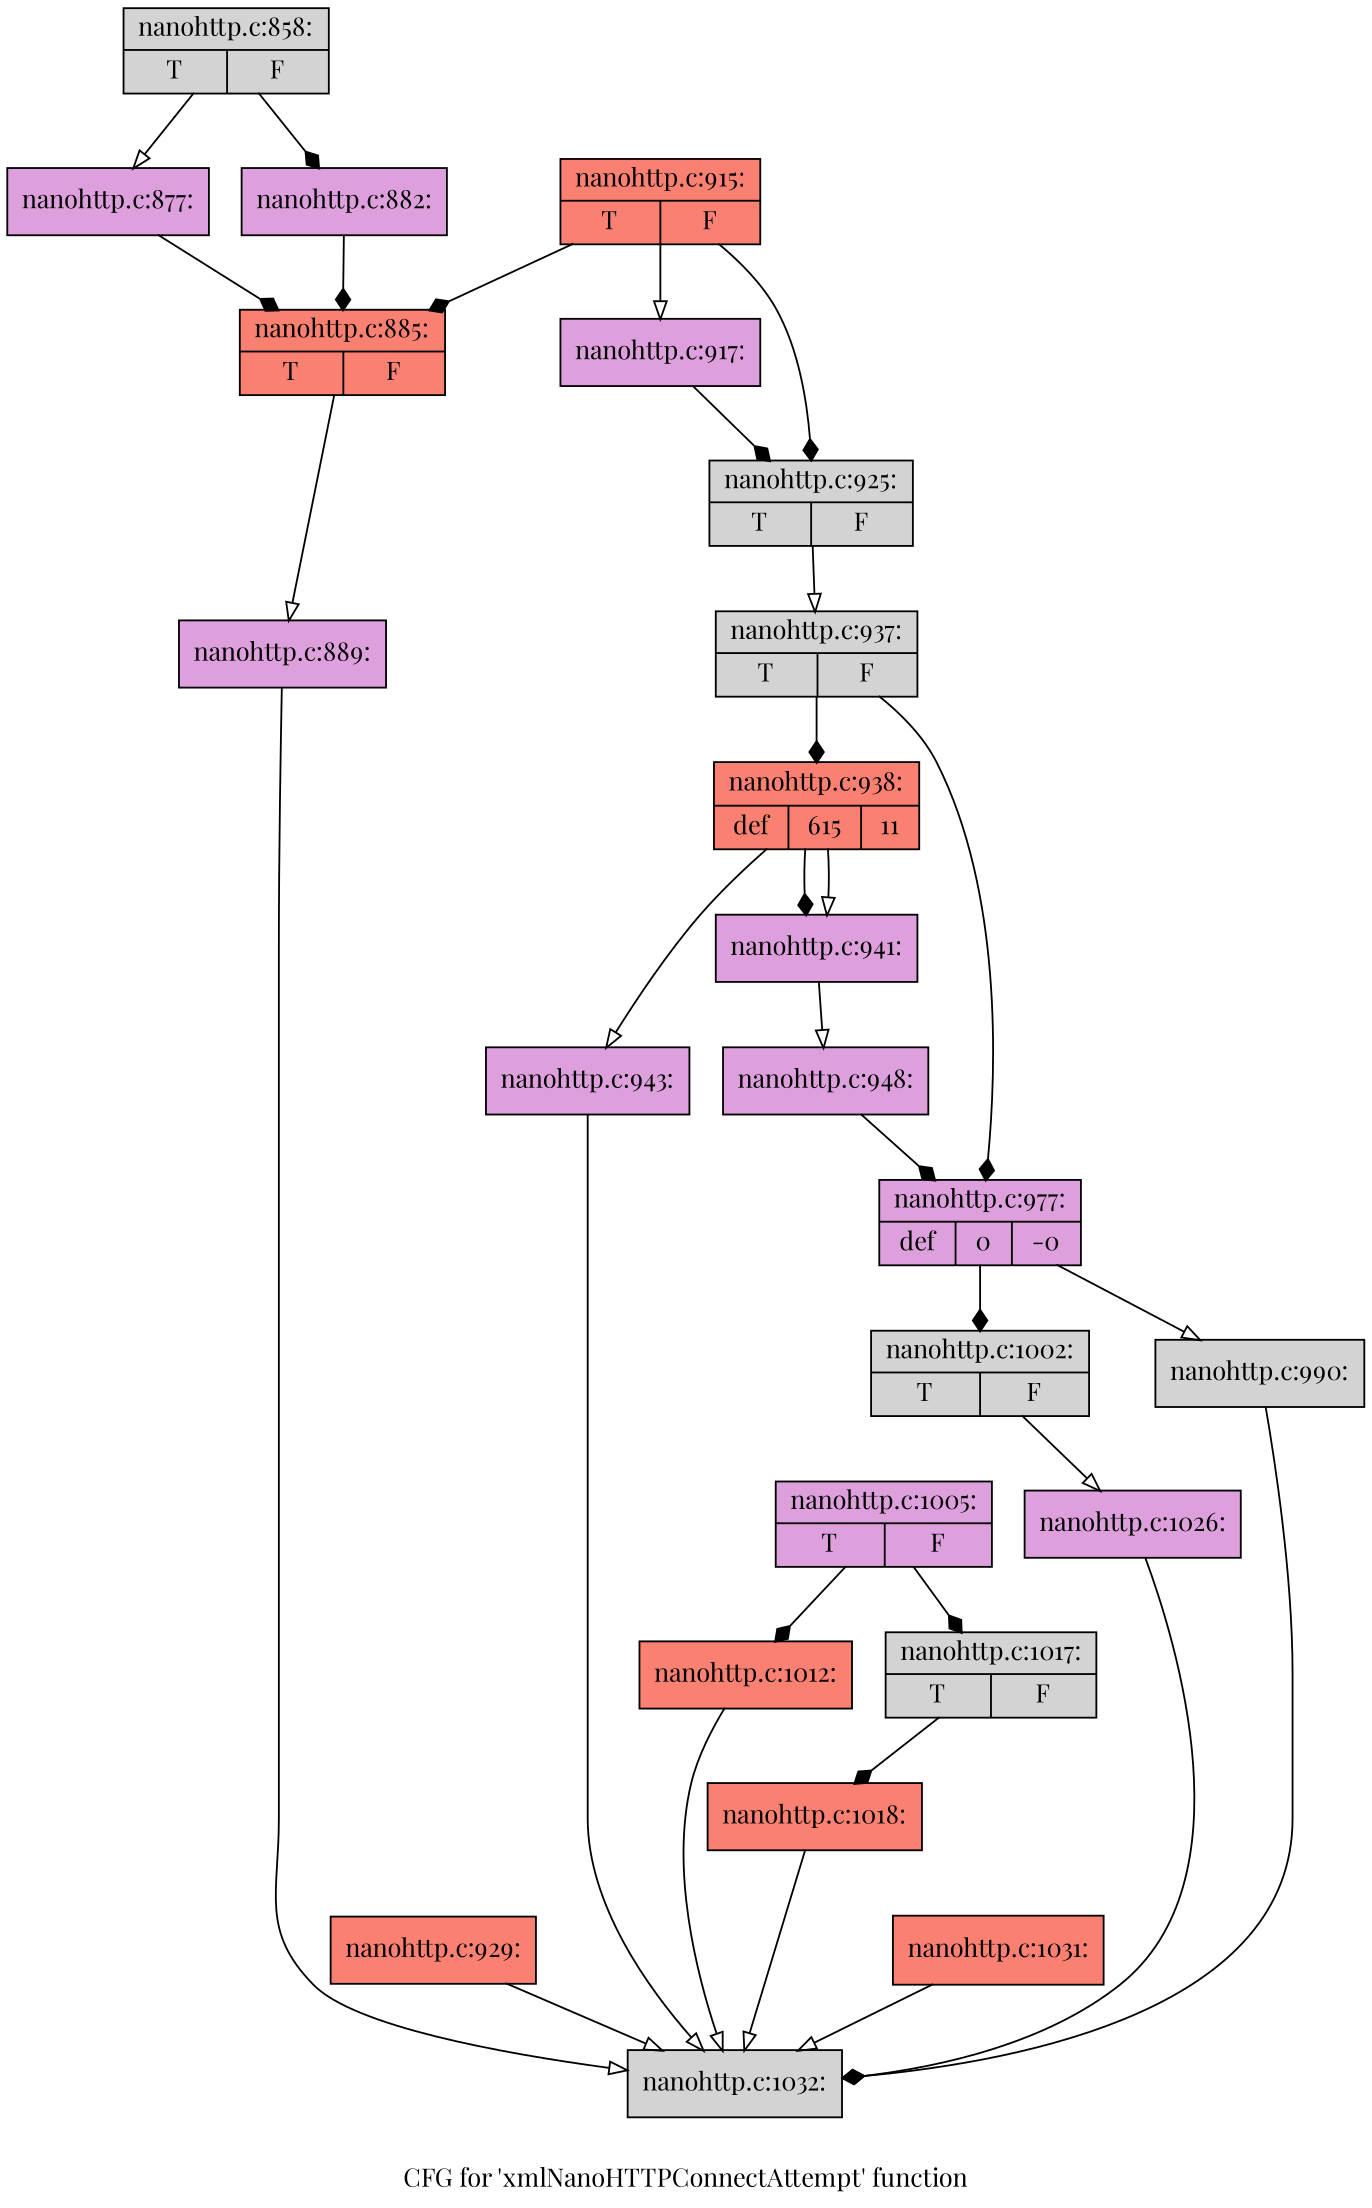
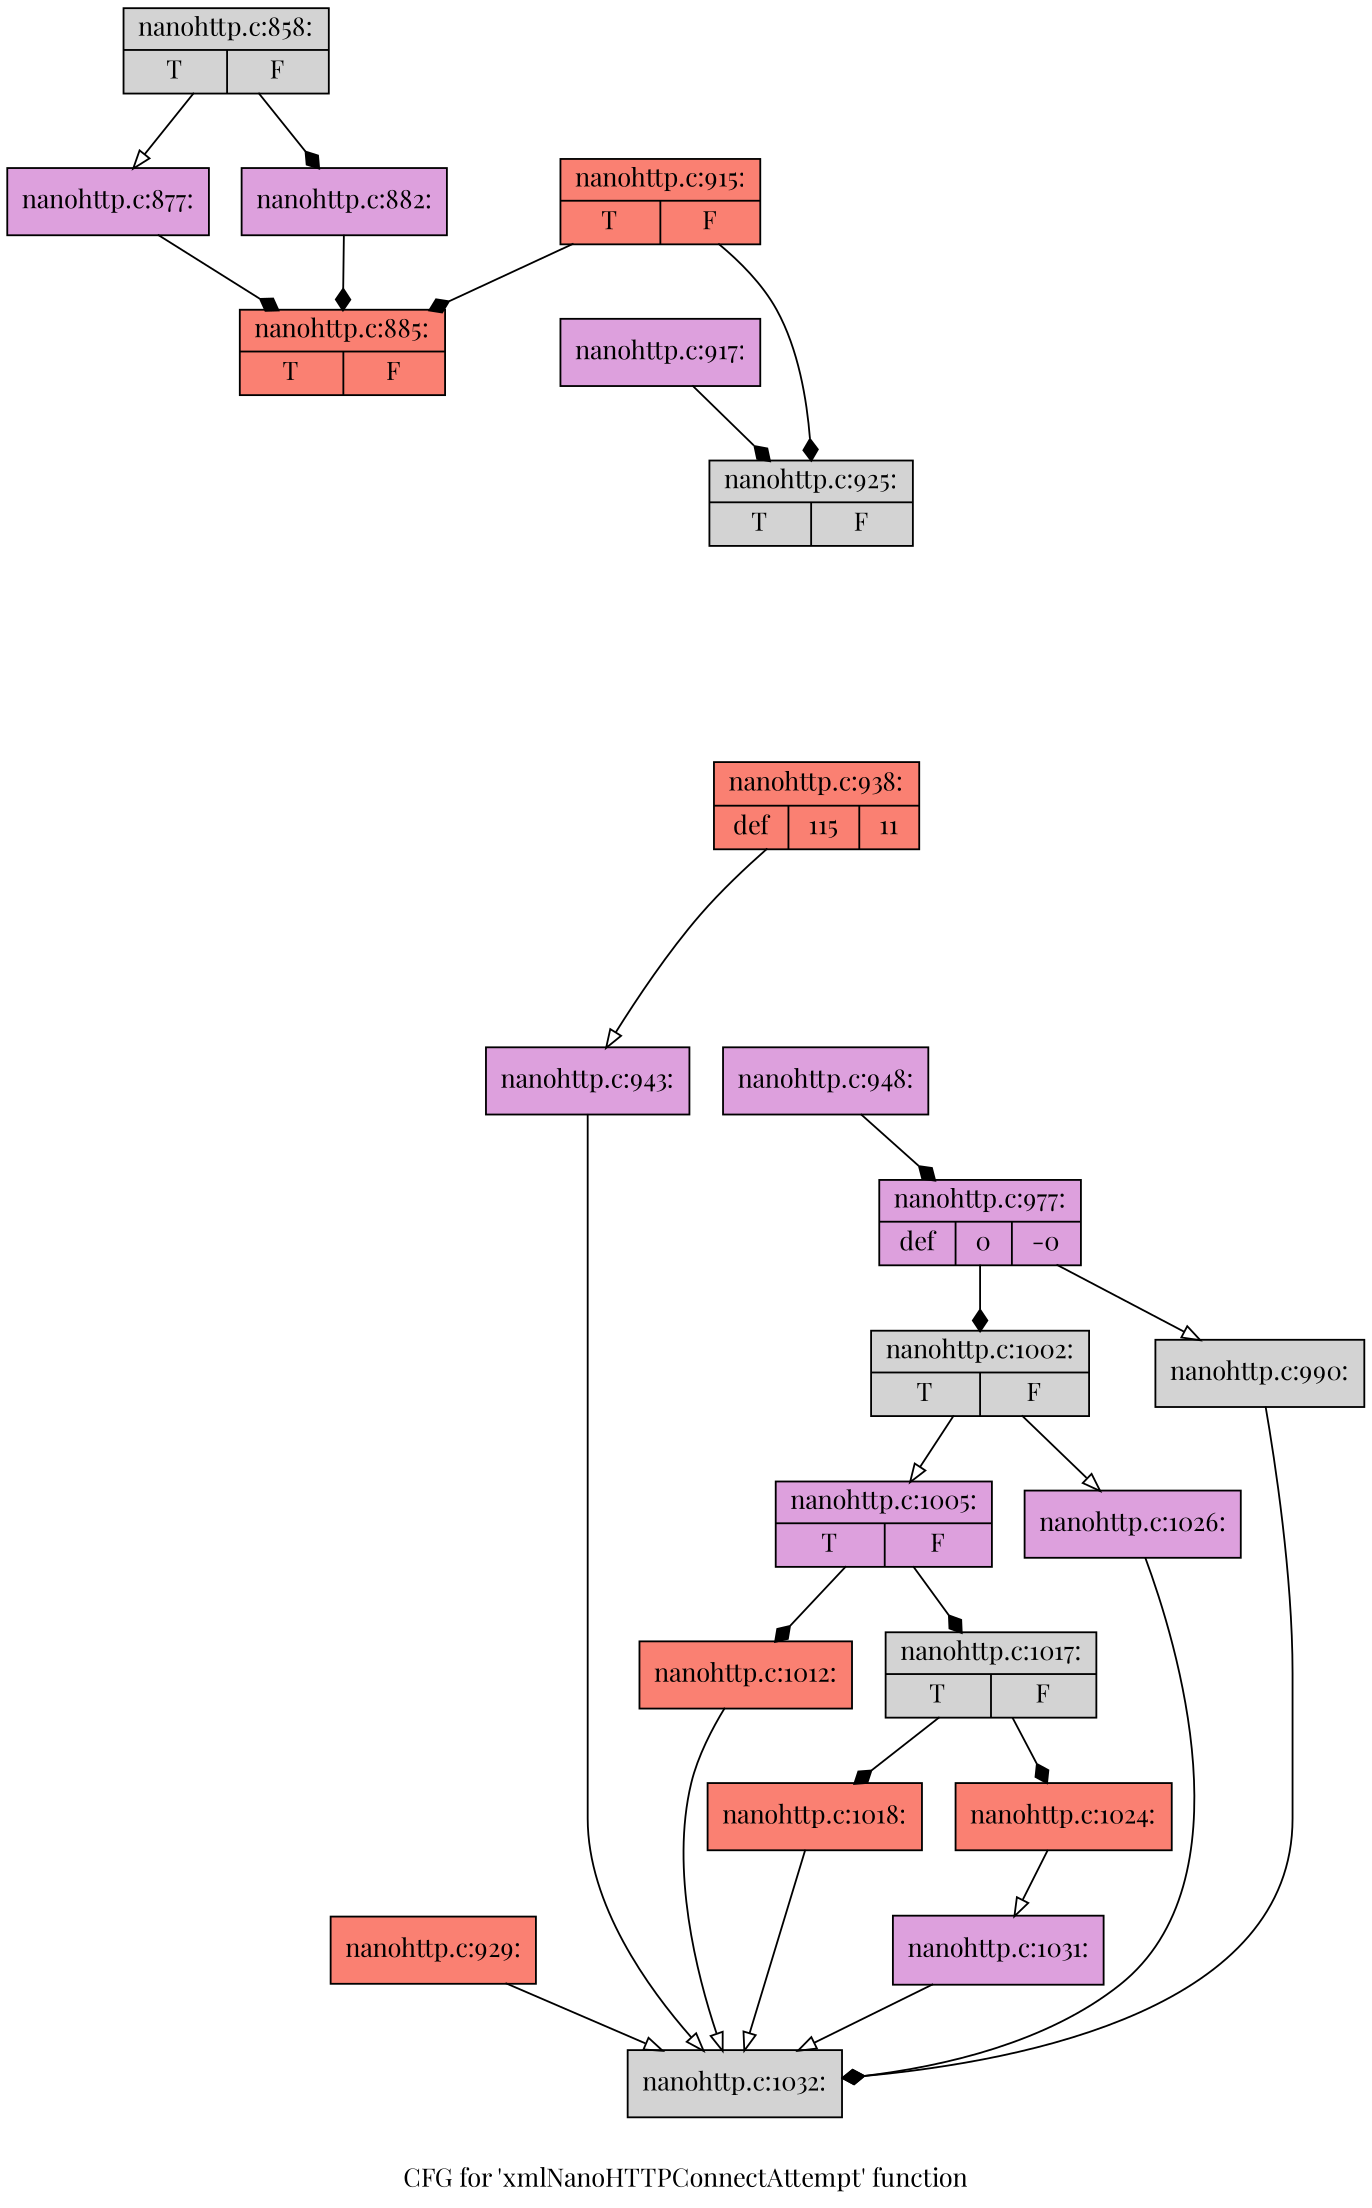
(660, 272) -> none
(282, 654) -> none
(817, 654) -> none
(825, 827) -> (824, 827)
(817, 948) -> none
none -> (937, 1441)
none -> (1064, 1817)
(998, 1950) -> (998, 1950)
